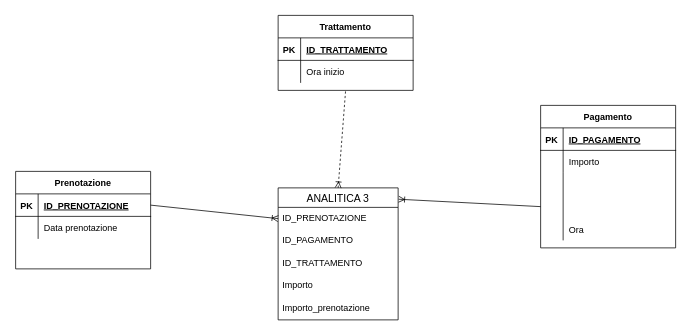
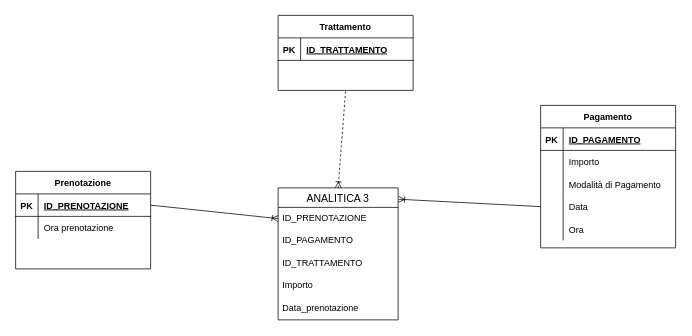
(357, 72) -> none
none -> (619, 184)
none -> (619, 207)
(84, 228) -> (81, 228)
(331, 308) -> (324, 308)
